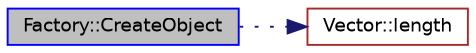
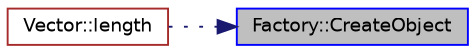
(263, 27) -> (193, 27)
